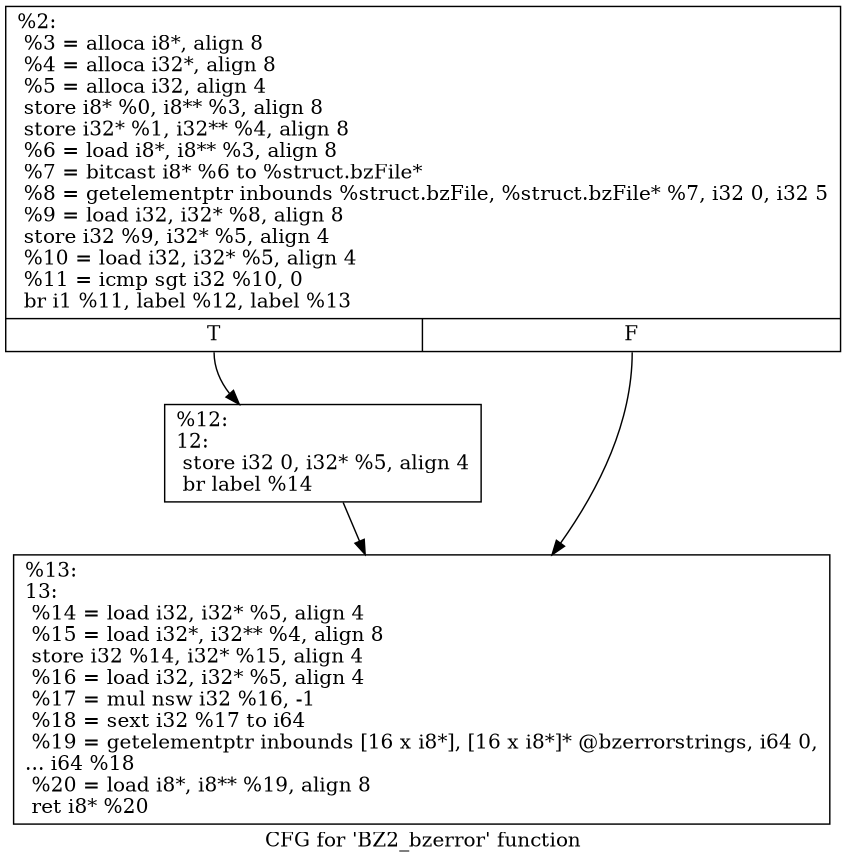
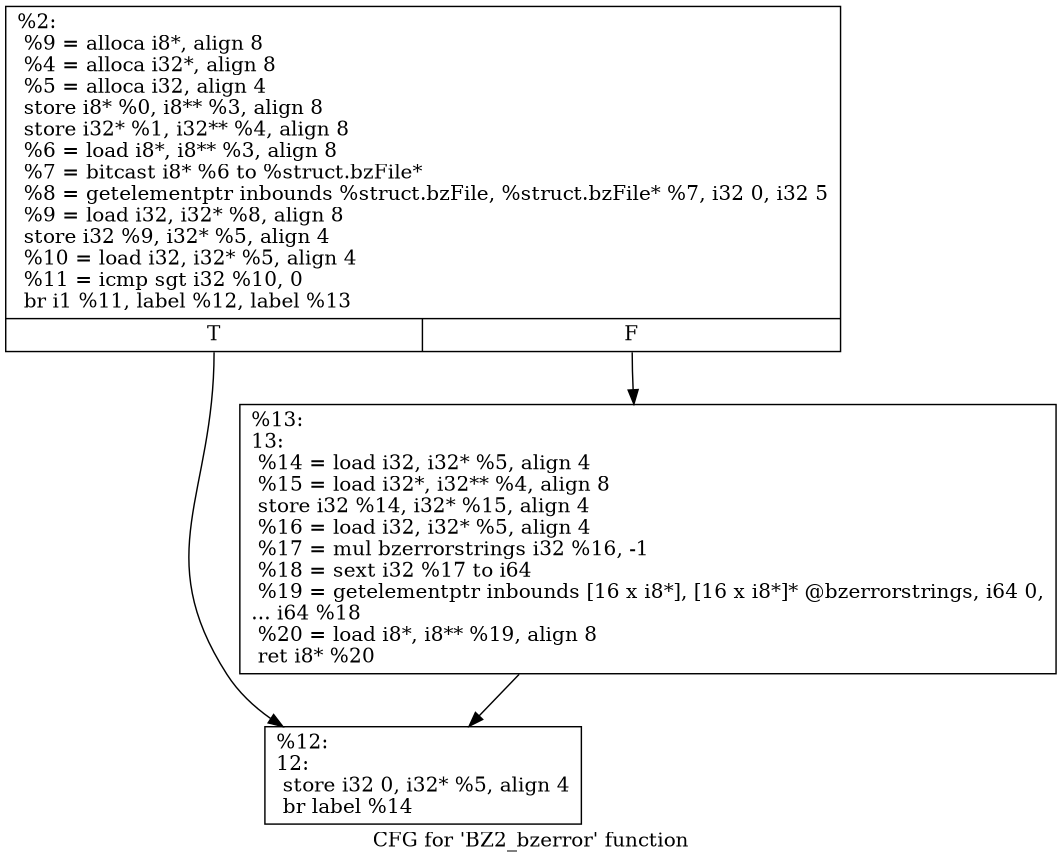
(140, 44) -> (140, 44)
(351, 522) -> (499, 695)
(170, 700) -> (450, 549)
